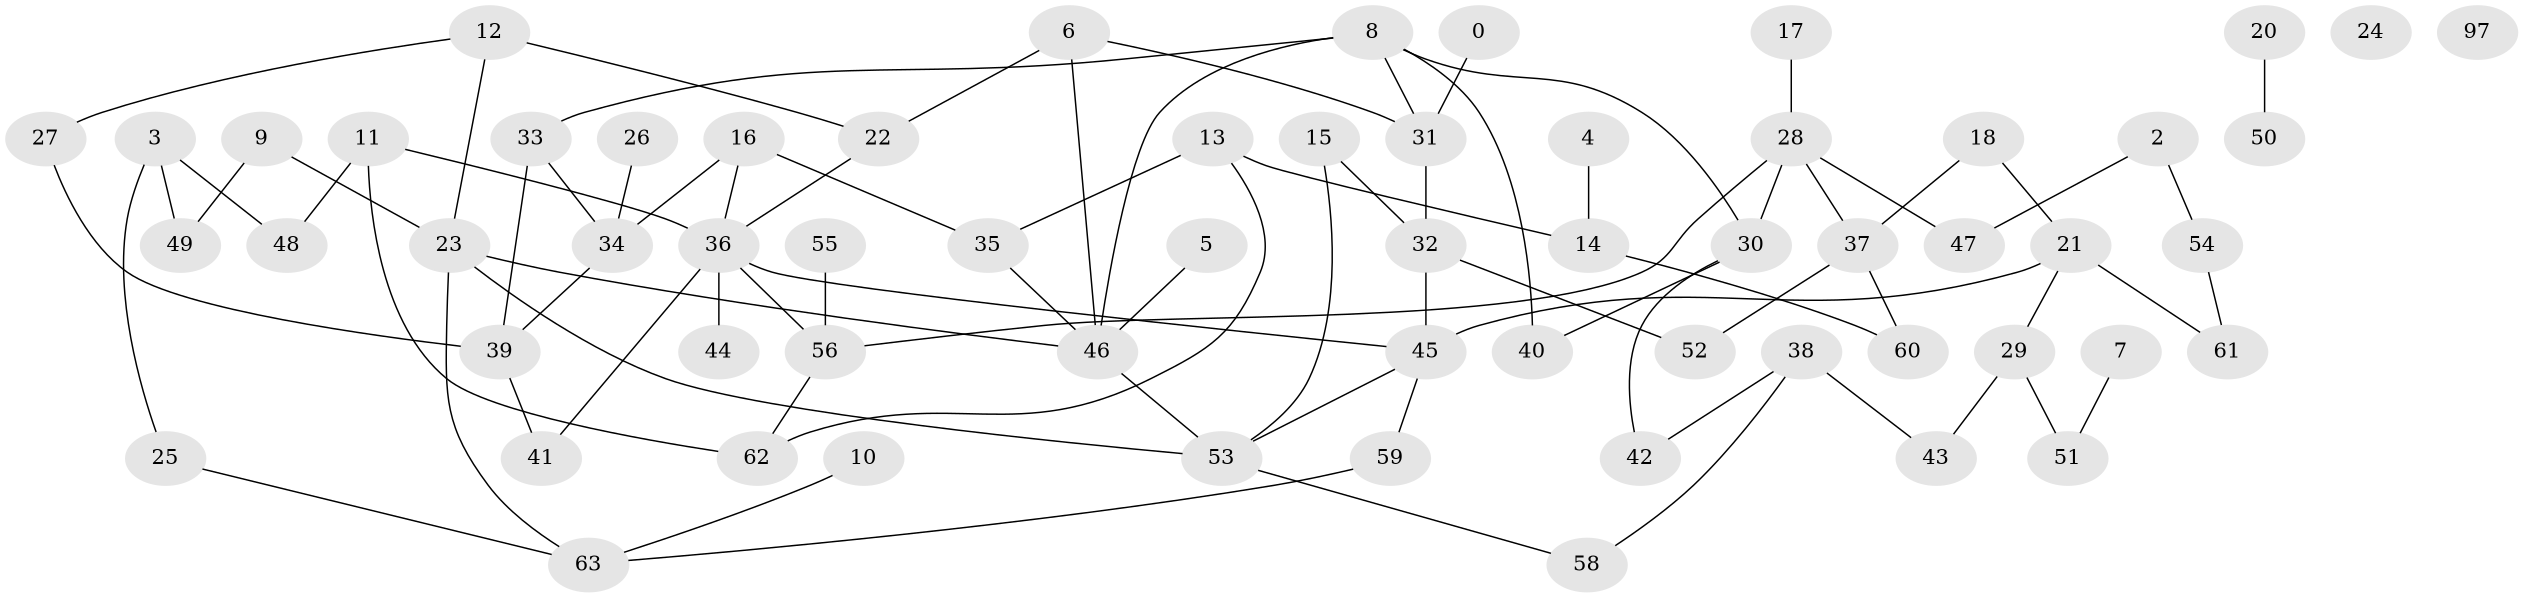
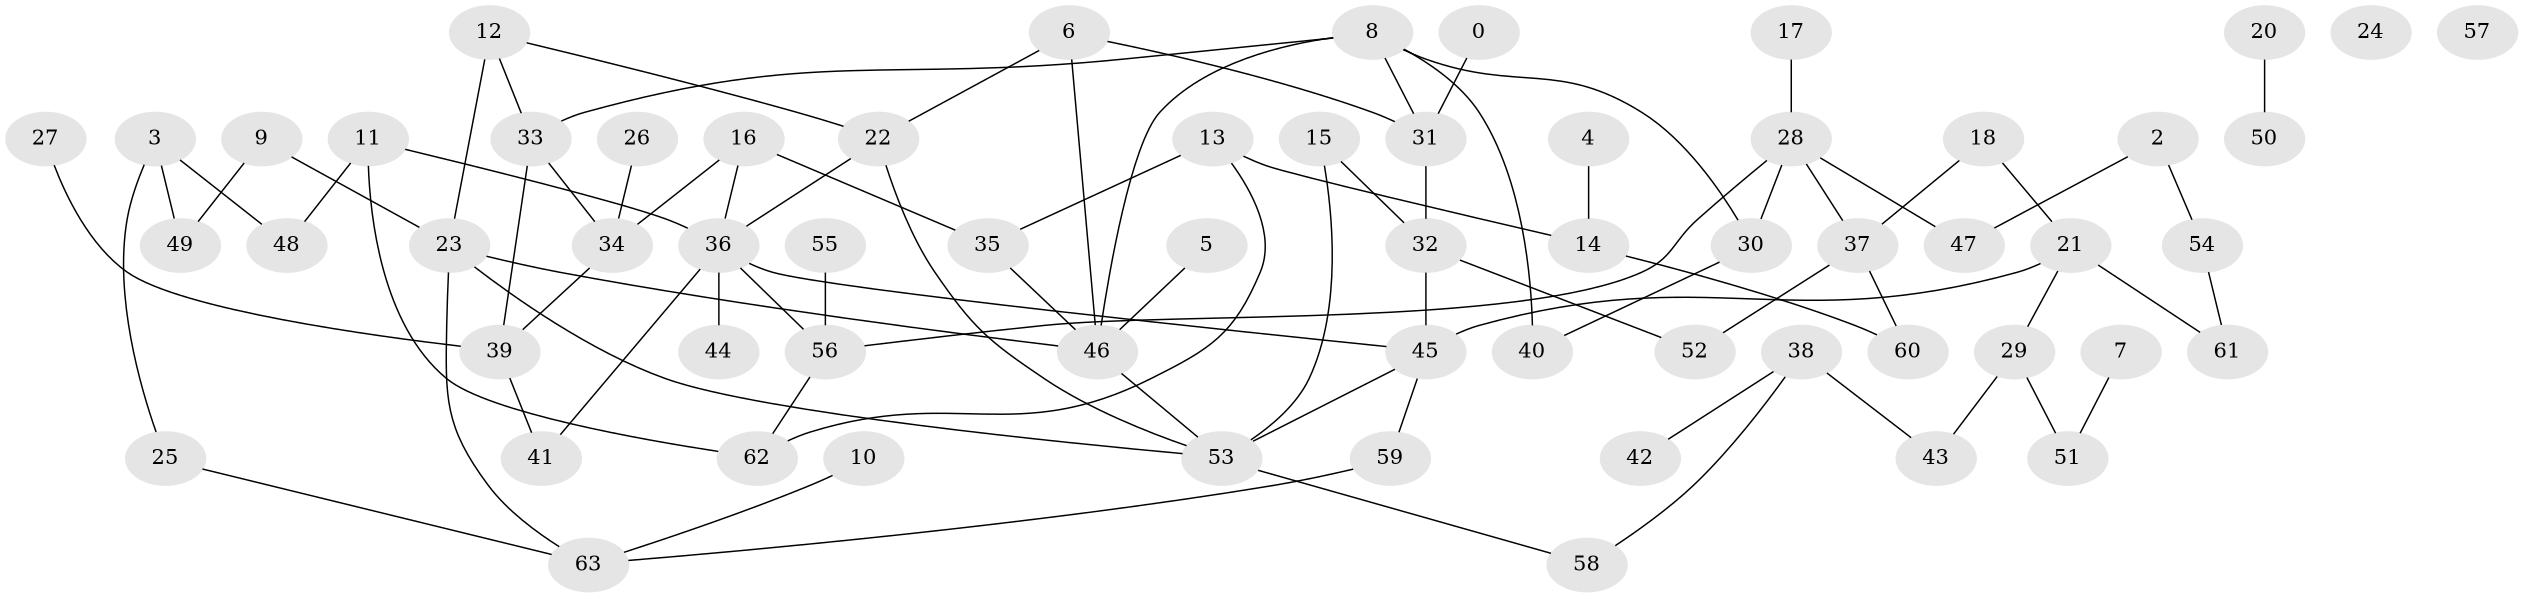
(2478, 33) -> (2478, 33)
(262, 72) -> (510, 86)
(1645, 320) -> none
none -> (1006, 352)
